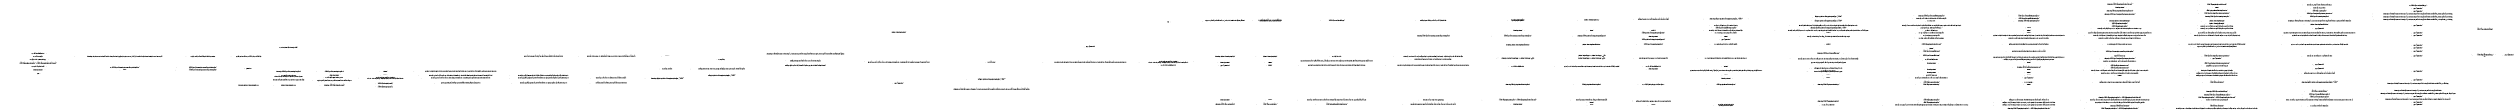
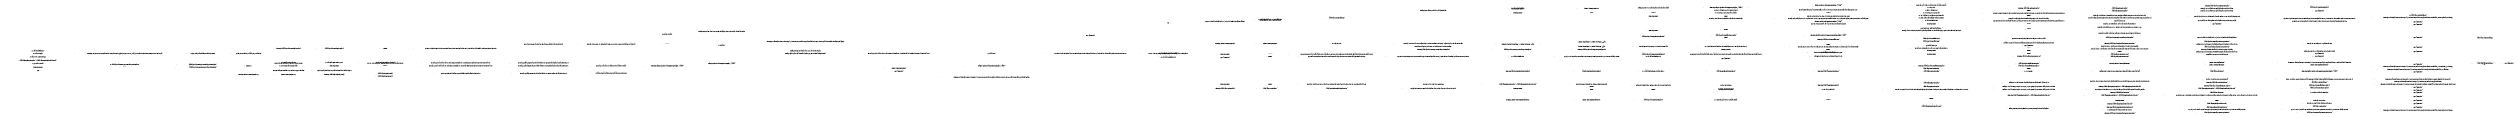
(38, 67) -> (38, 64)
none -> (1726, 85)
